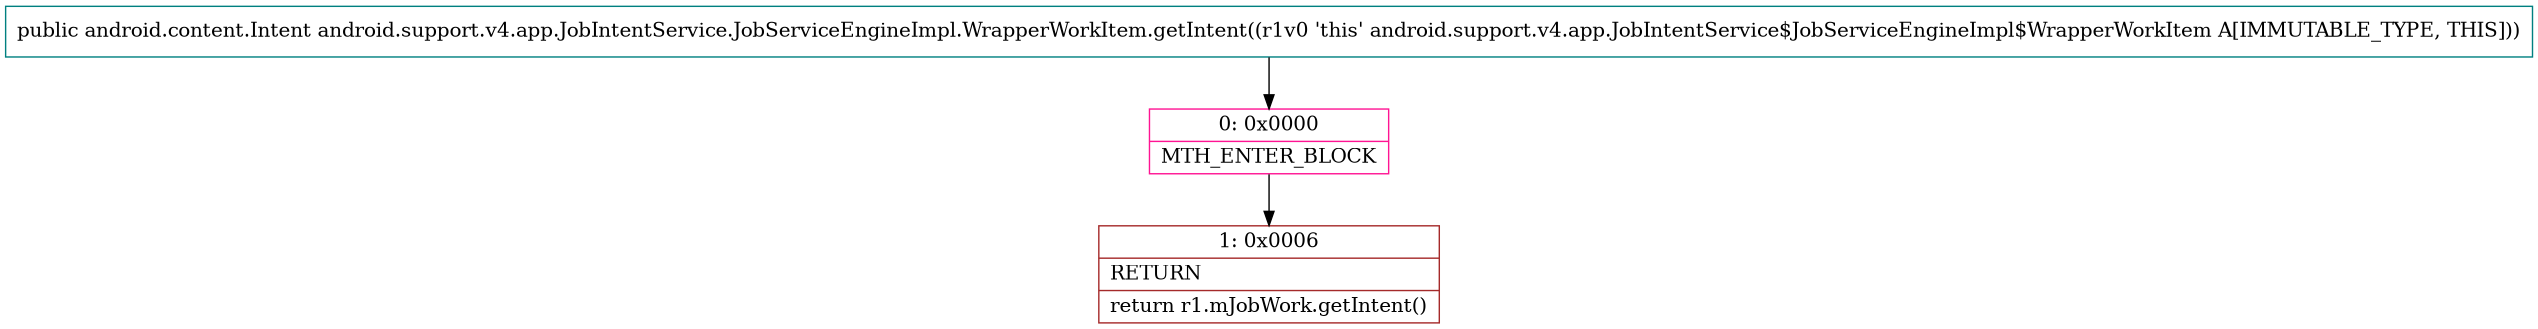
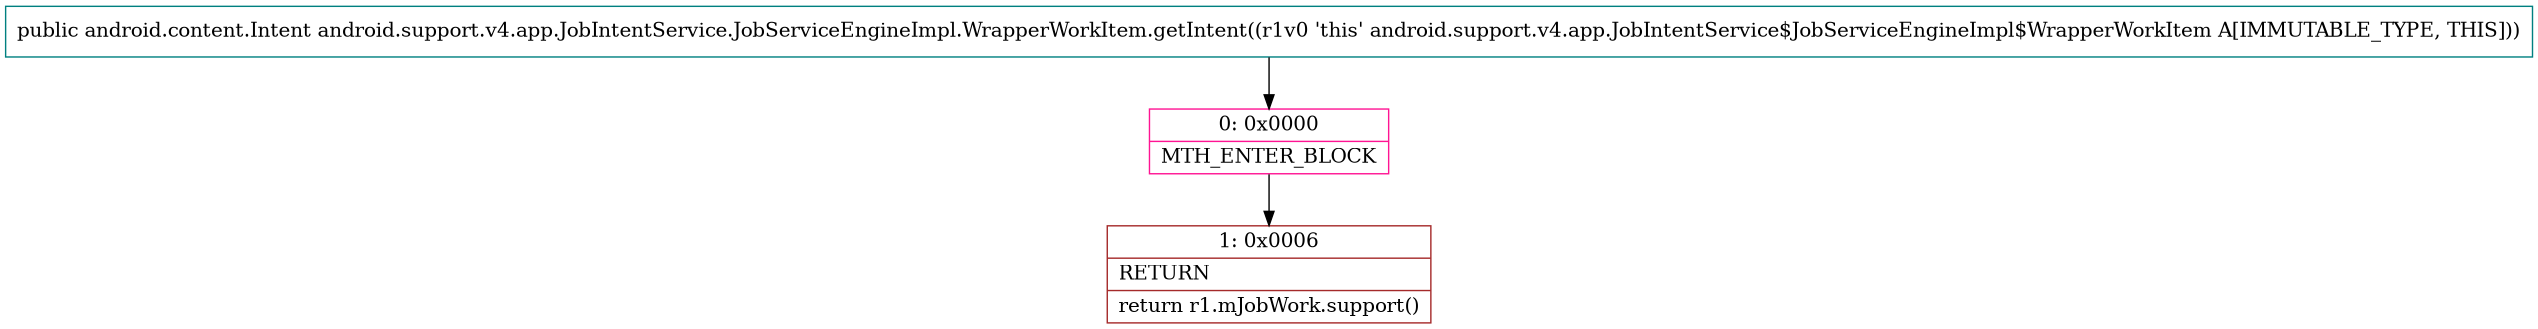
(1269, 306) -> (1269, 306)
